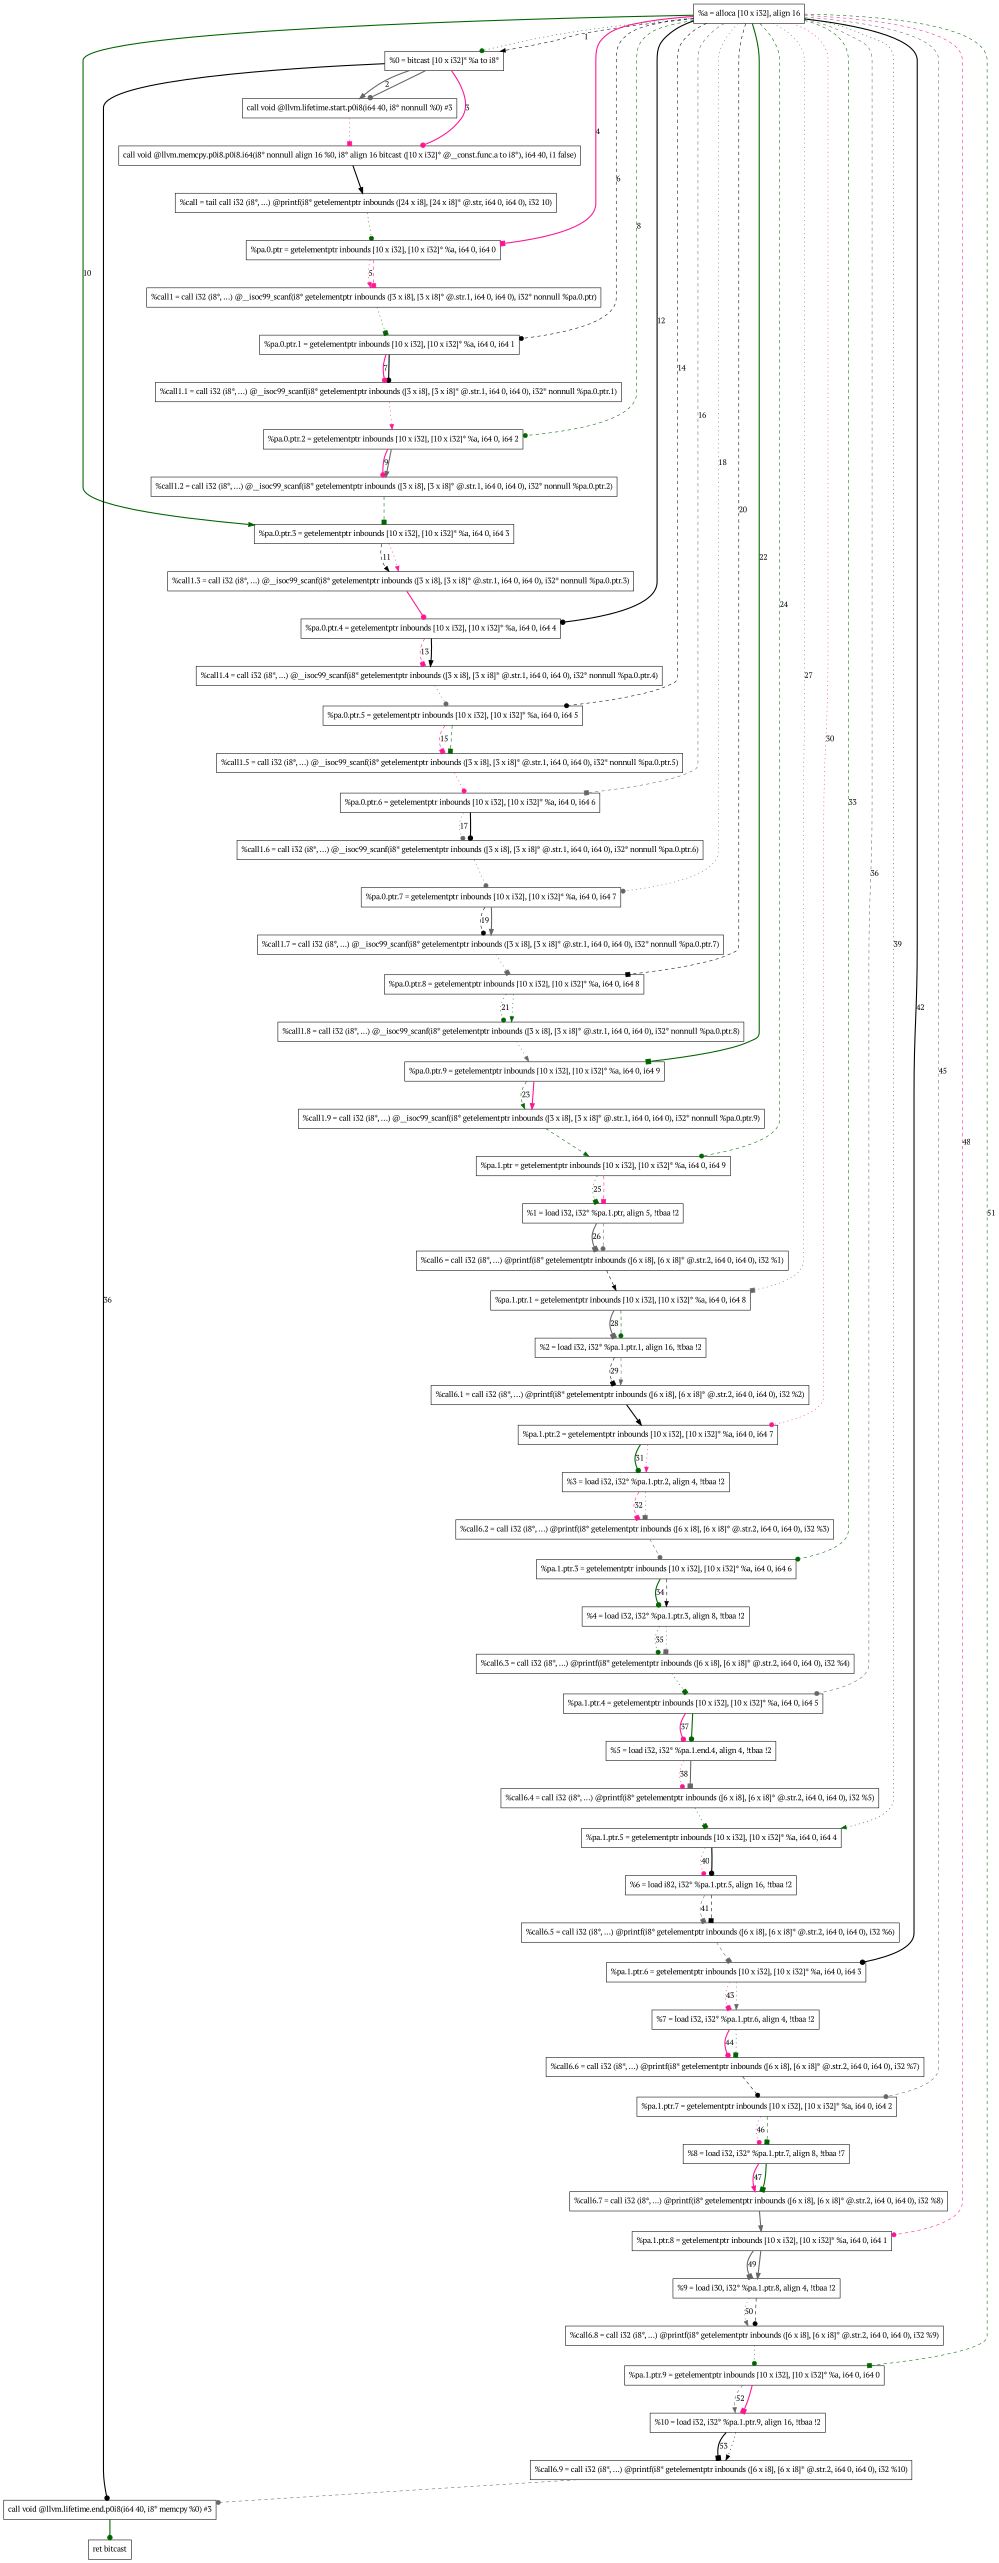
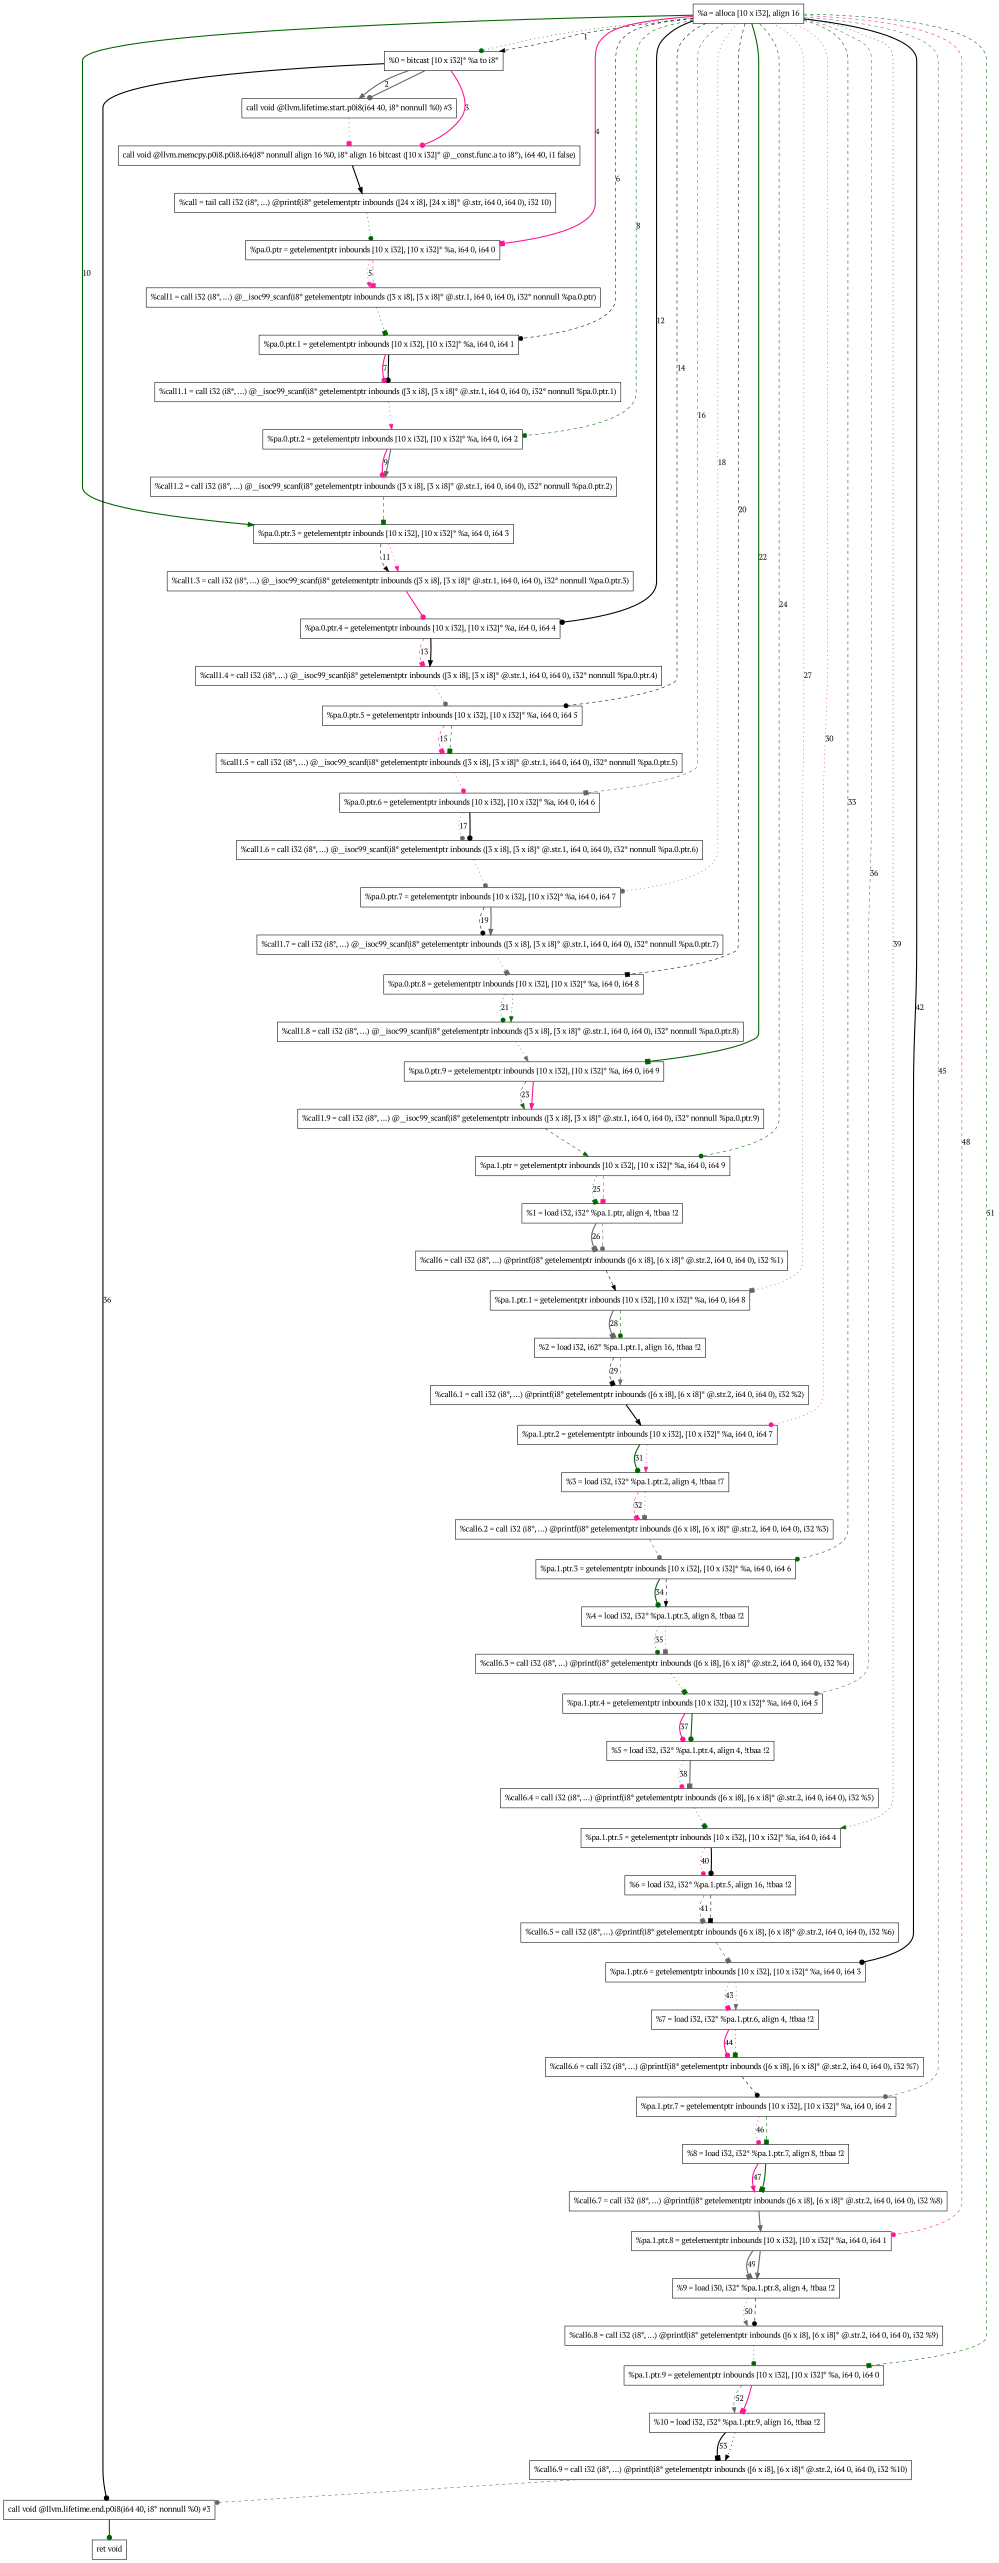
(603, 1213) -> (602, 1213)
(621, 1348) -> (620, 1348)
(646, 1482) -> (645, 1482)
(691, 1751) -> (690, 1751)
(711, 1885) -> (710, 1885)
(766, 2154) -> (766, 2154)
(110, 2510) -> (109, 2510)
(110, 2550) -> (109, 2550)
